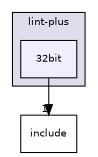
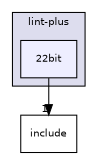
(49, 59) -> (49, 59)
